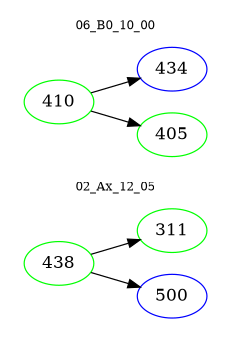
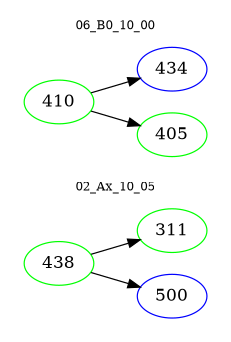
(116, 188) -> (116, 188)
